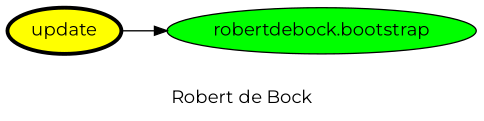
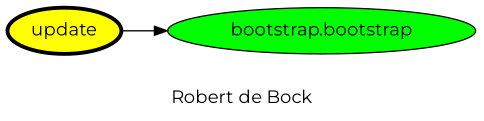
(322, 31) -> (322, 31)
